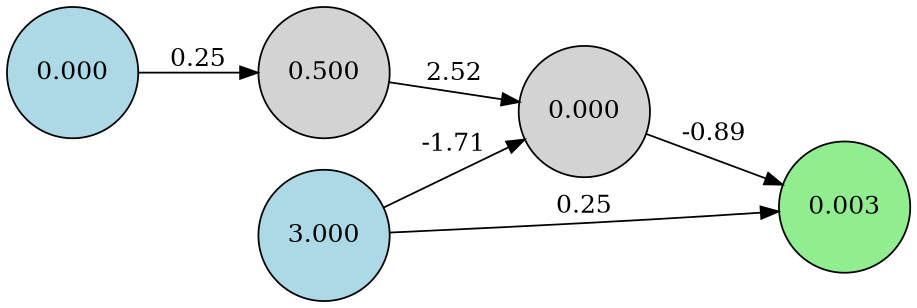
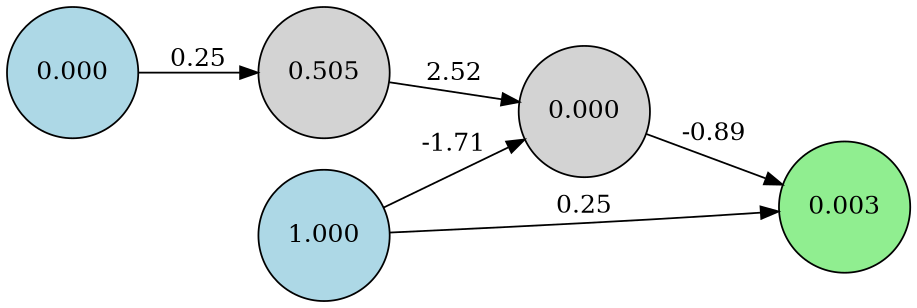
(324, 73) -> (324, 73)
(324, 235) -> (324, 235)
